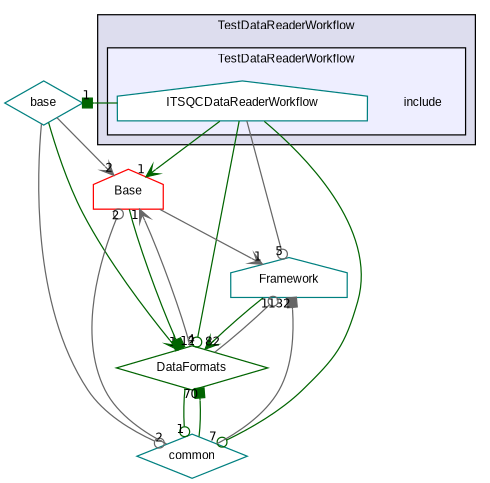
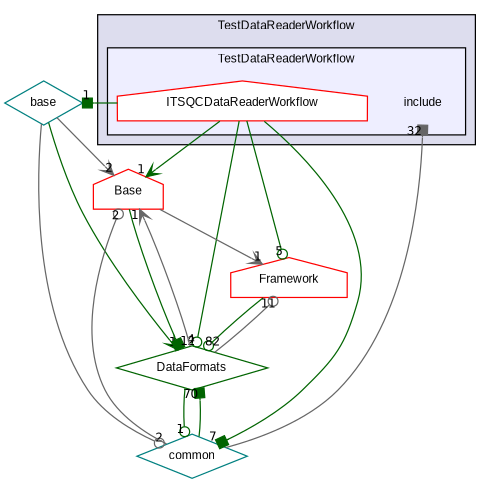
(242, 103) -> (242, 103)
(264, 185) -> (264, 185)
(289, 280) -> (289, 280)
(359, 294) -> (359, 294)
(237, 319) -> (237, 319)
(279, 391) -> (379, 331)
